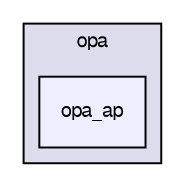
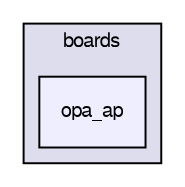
(92, 42) -> (92, 42)
